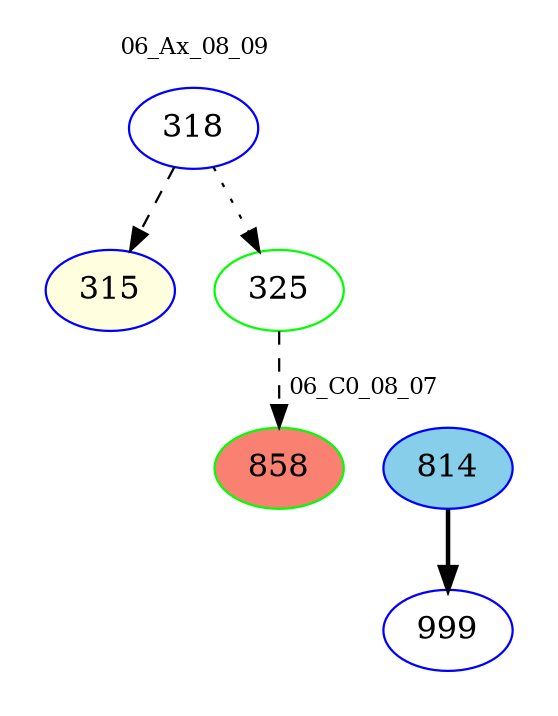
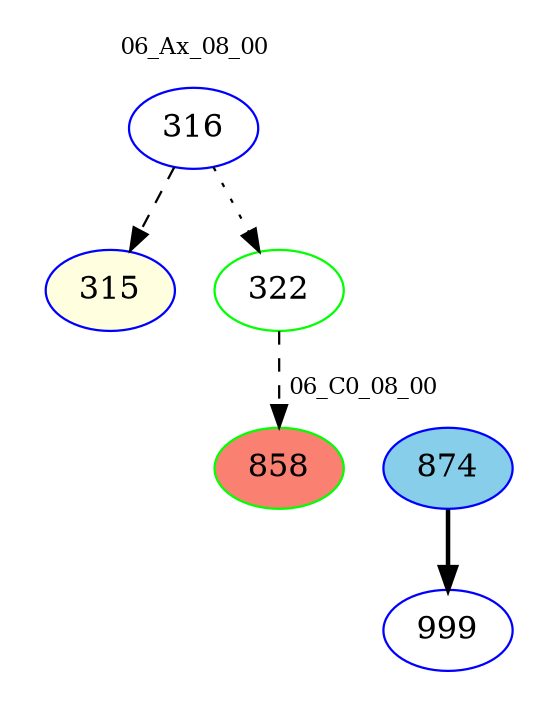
(195, 48) -> (195, 48)
(194, 128) -> (194, 128)
(279, 290) -> (279, 290)
(364, 388) -> (364, 388)
(448, 468) -> (448, 468)
